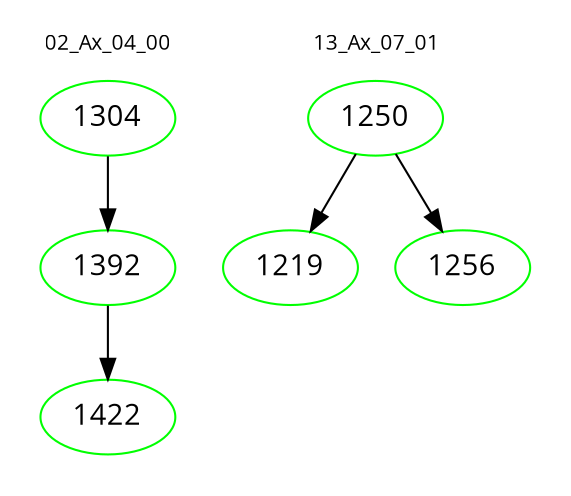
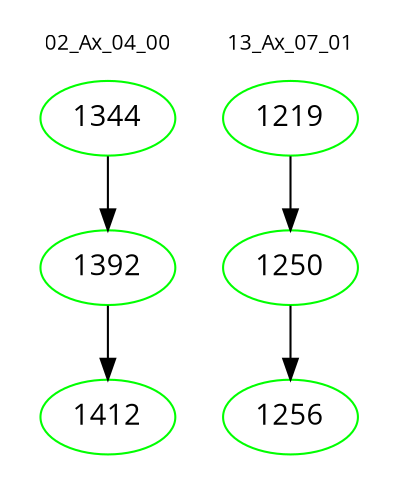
(108, 118) -> (108, 118)
(339, 184) -> (290, 183)
(108, 417) -> (108, 417)
